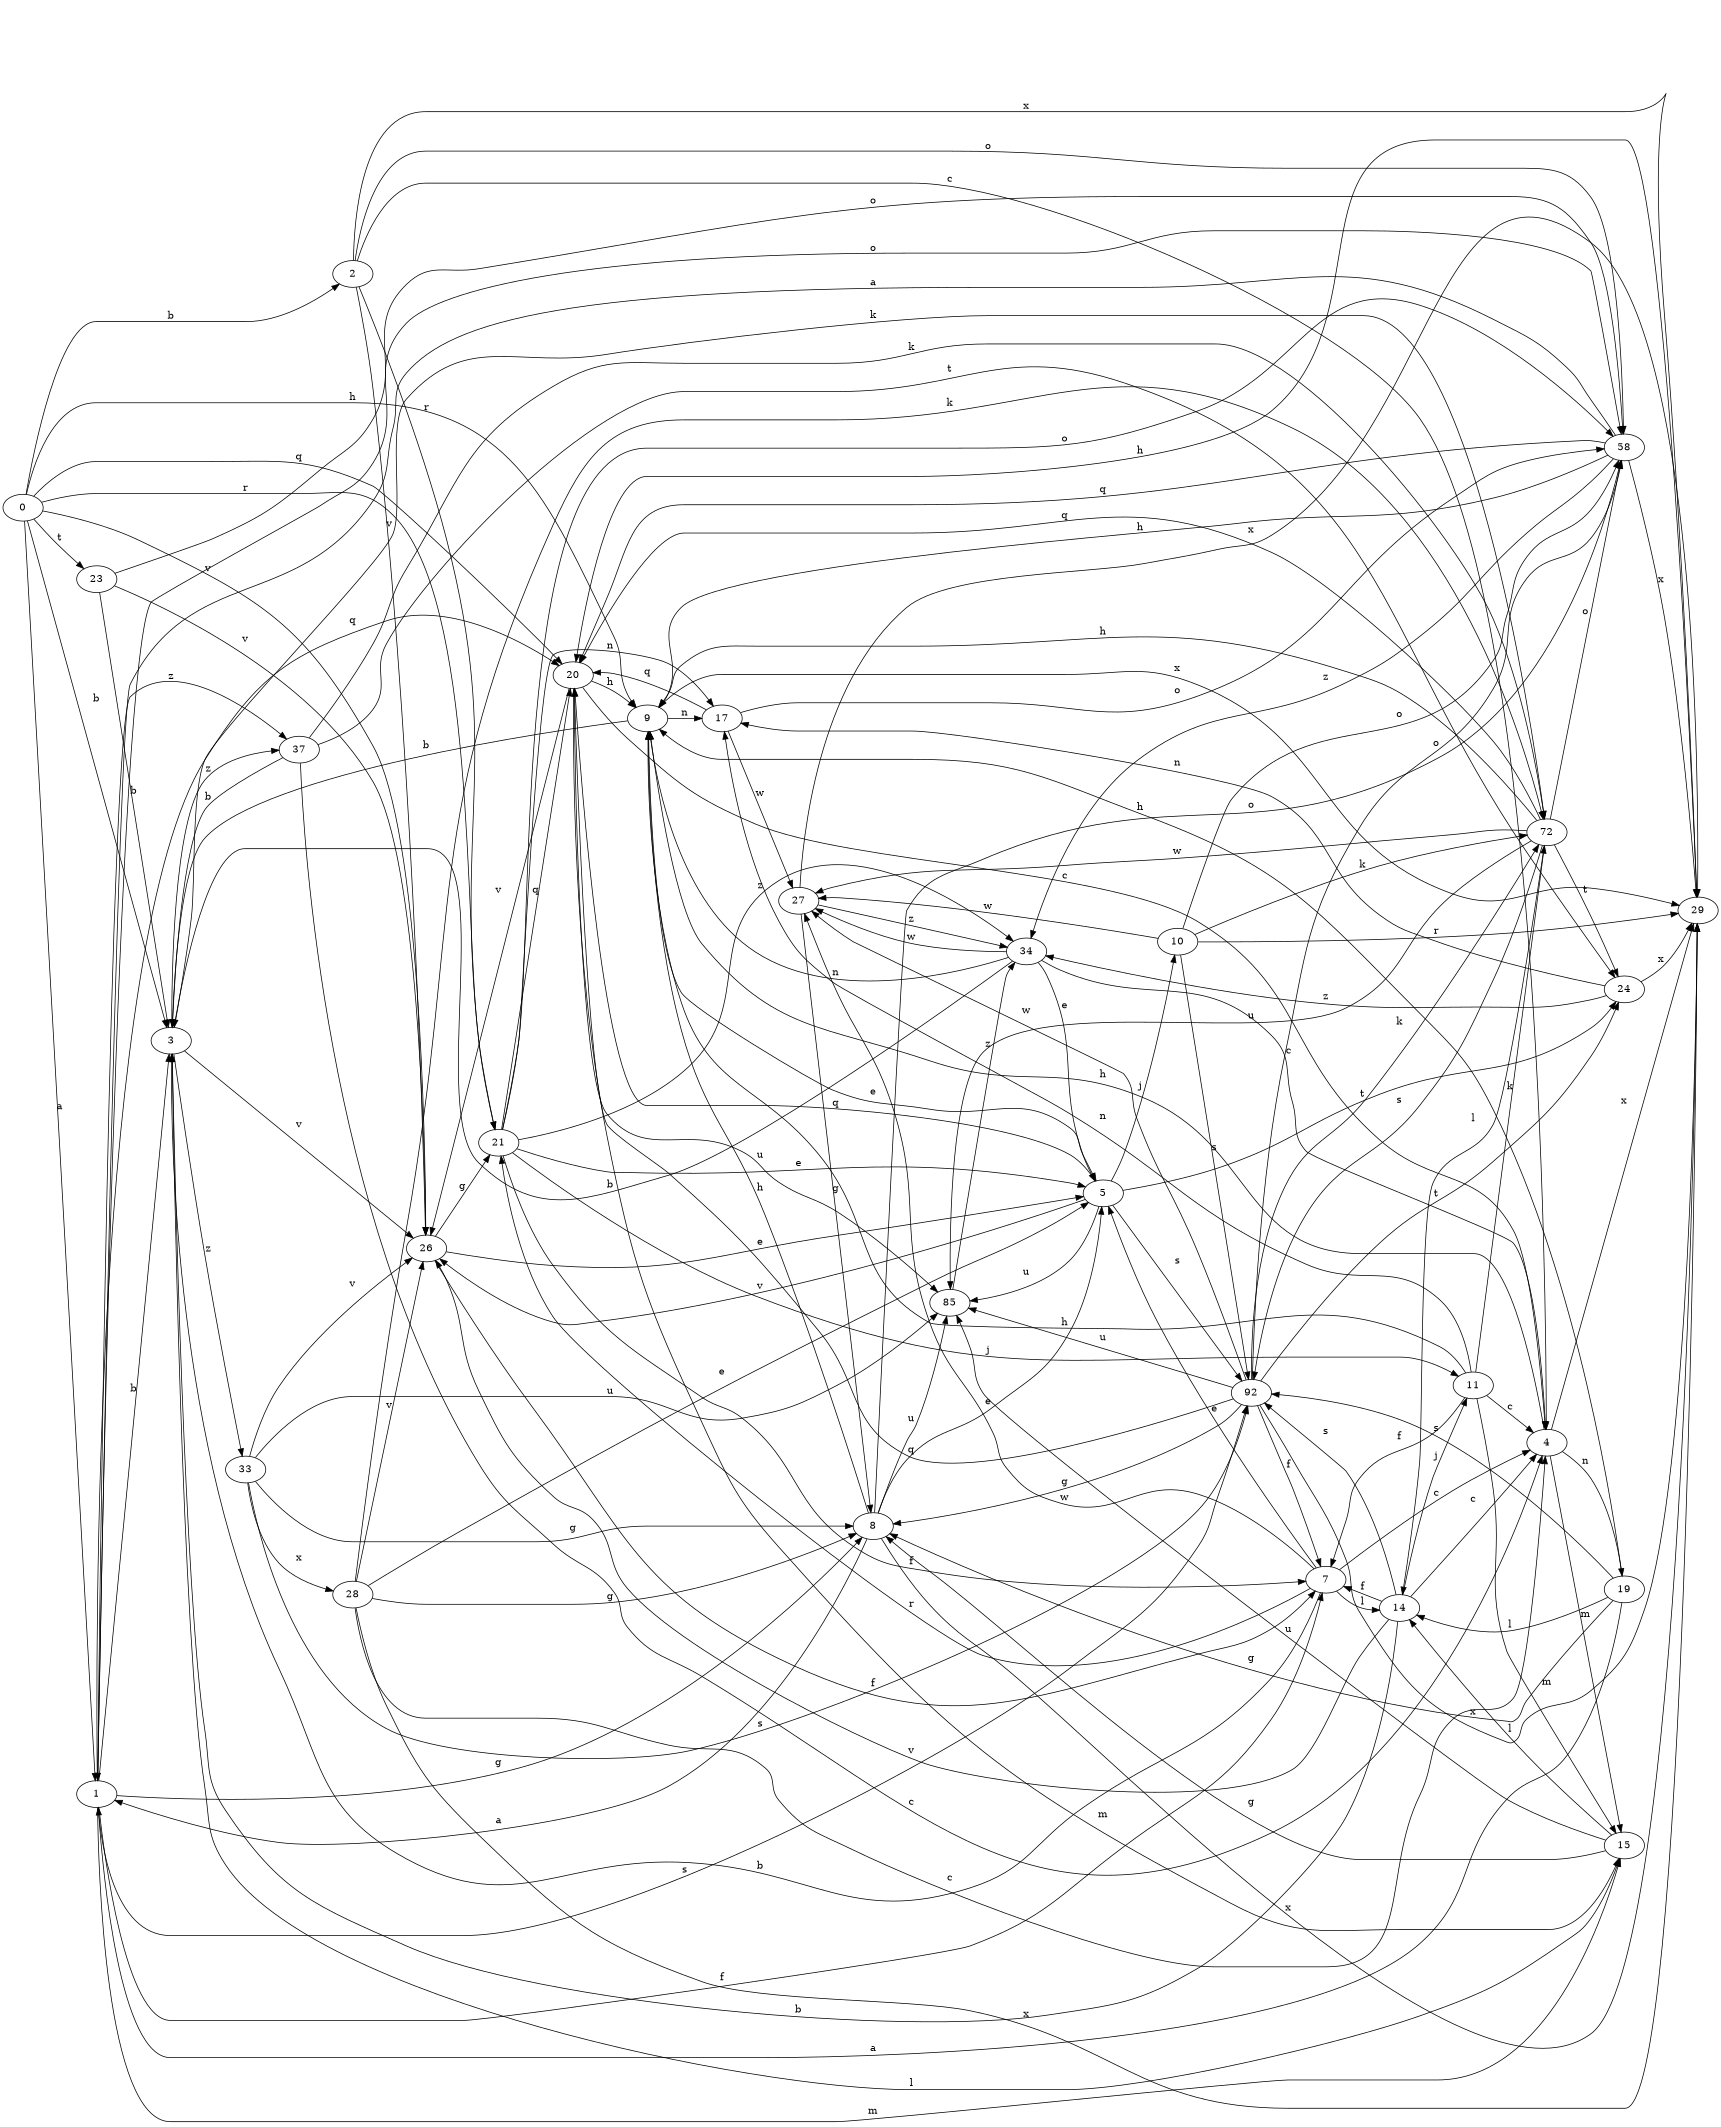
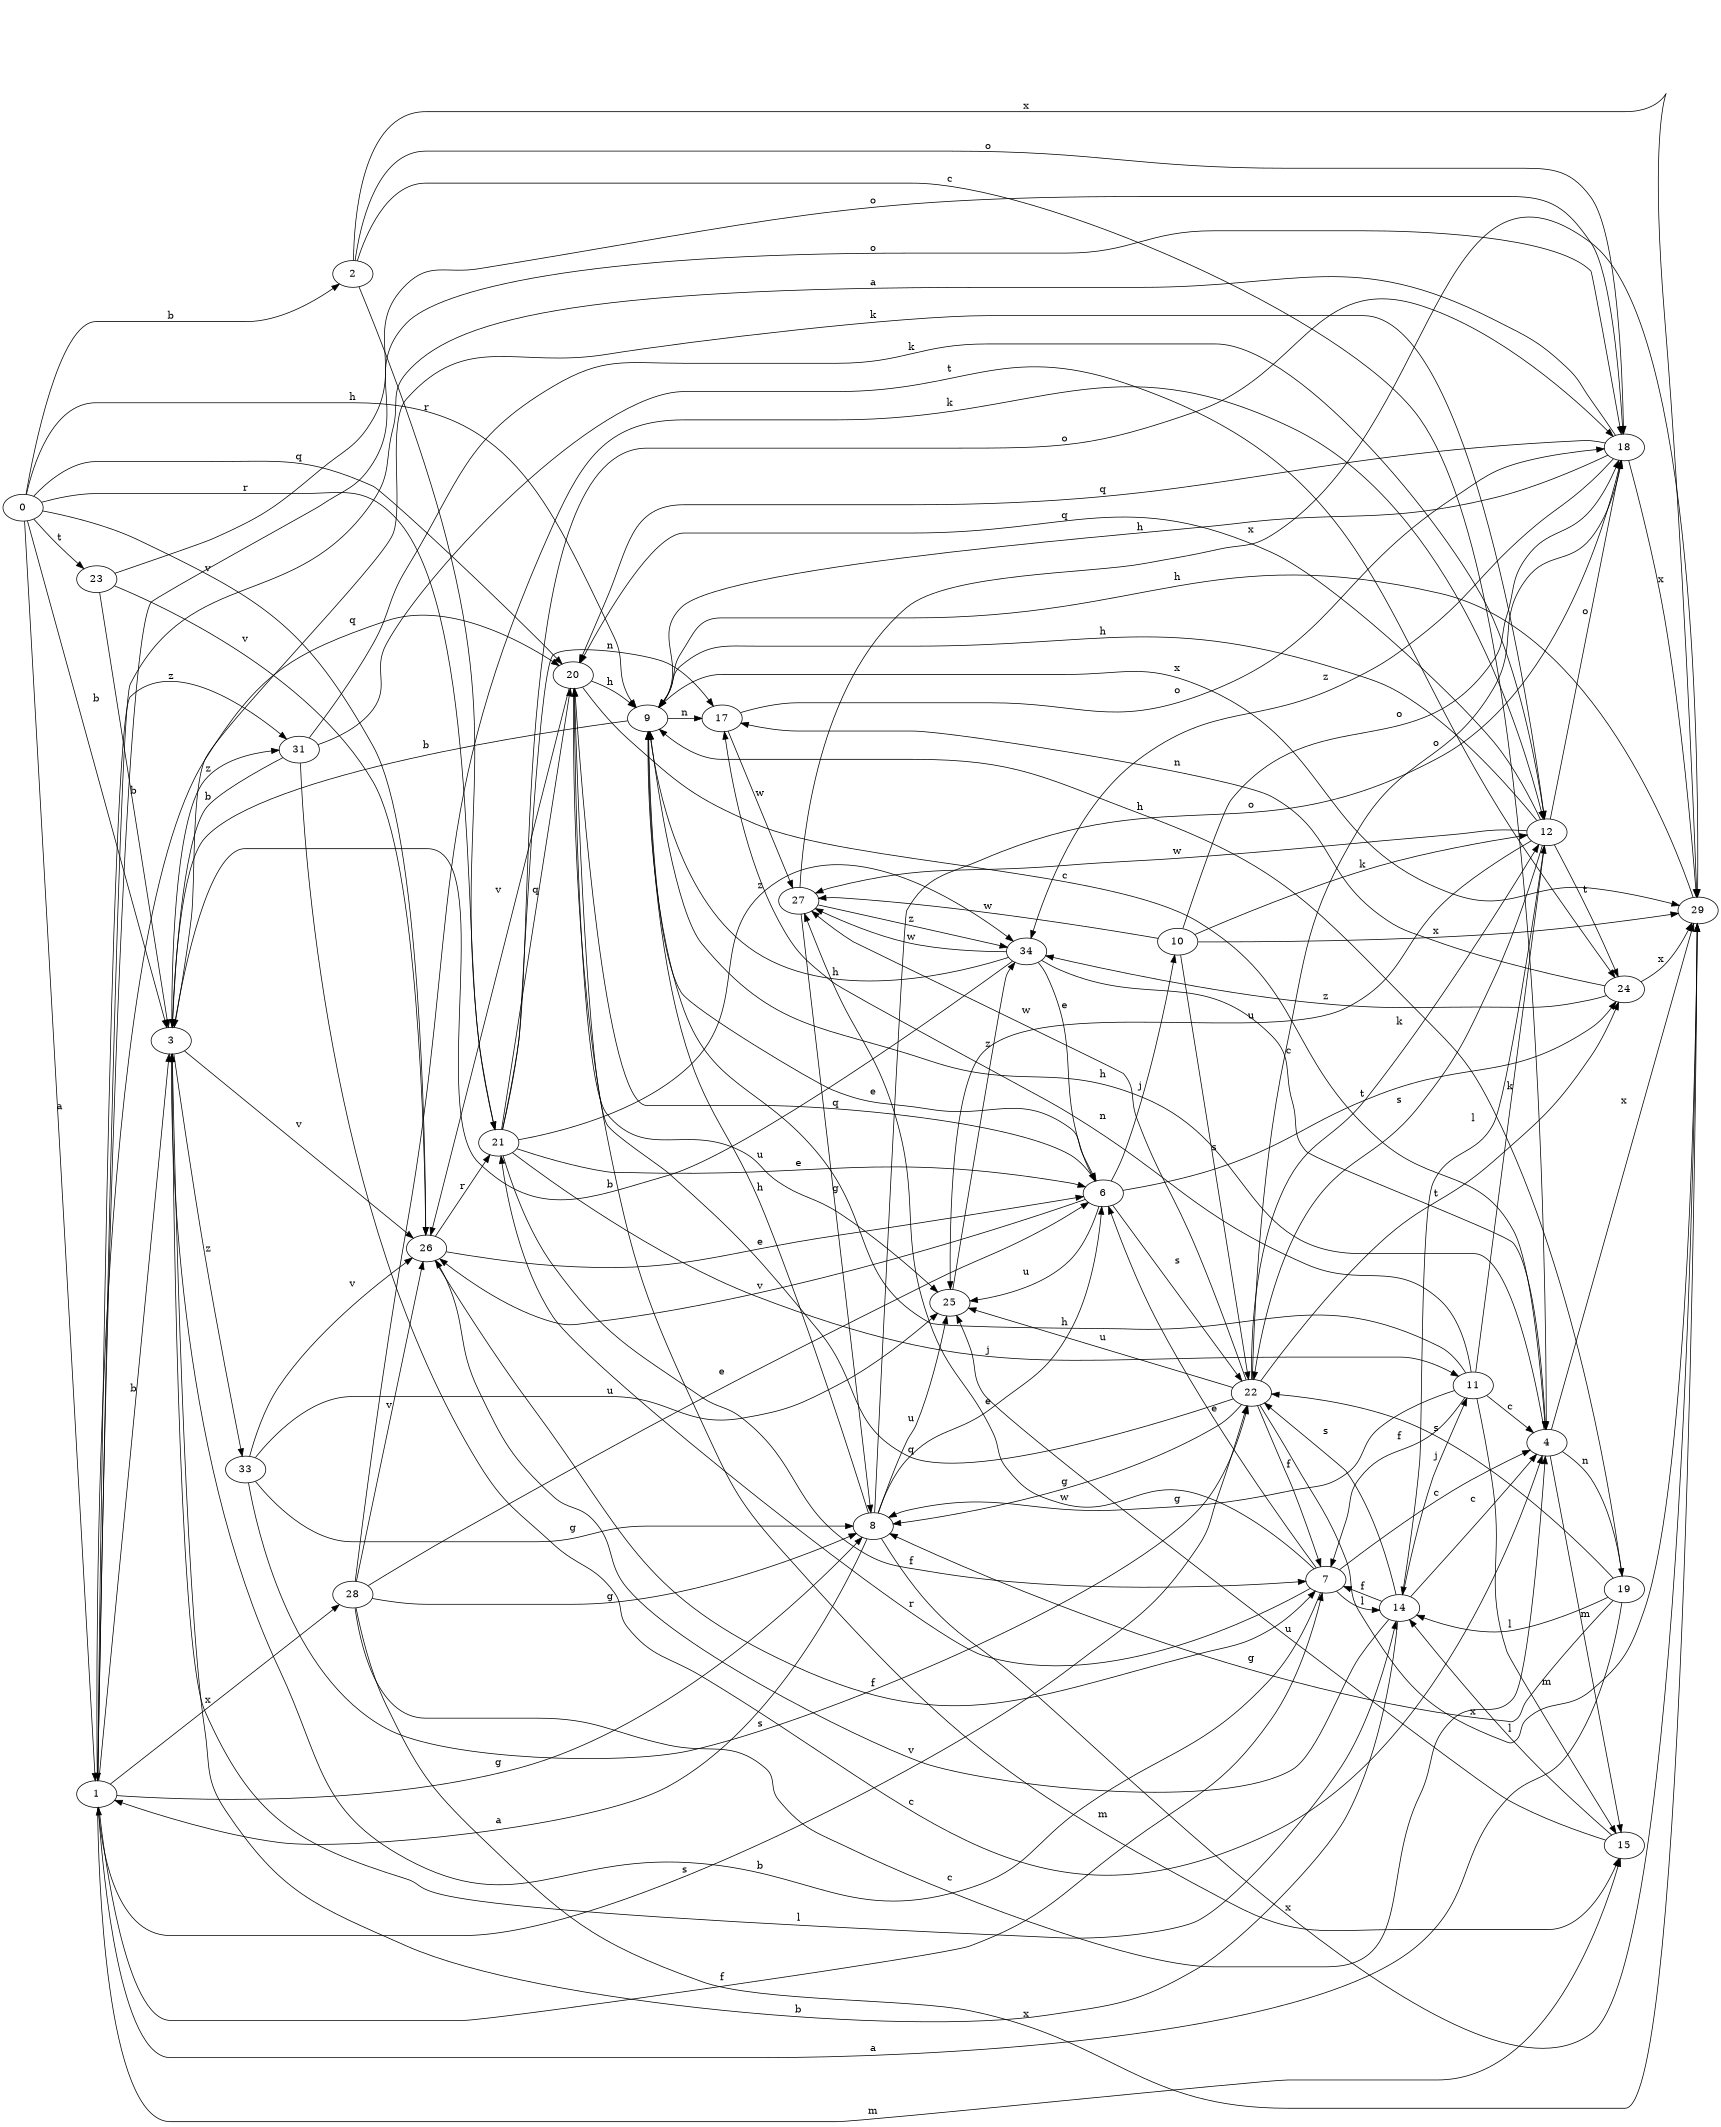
(1382, 157) -> (1231, 578)
(1624, 447) -> (1624, 447)
(655, 686) -> none
(403, 733) -> none
(299, 750) -> (299, 750)
(1547, 832) -> (1547, 832)
(1436, 931) -> (1436, 931)
(836, 973) -> (836, 973)
(463, 1186) -> (463, 1186)
(1103, 1193) -> (1103, 1193)
(950, 1303) -> (950, 1303)
(1251, 1393) -> (1251, 1393)
(271, 1553) -> (222, 1697)
(1213, 1795) -> (1193, 1505)
(529, 2024) -> (515, 1905)
